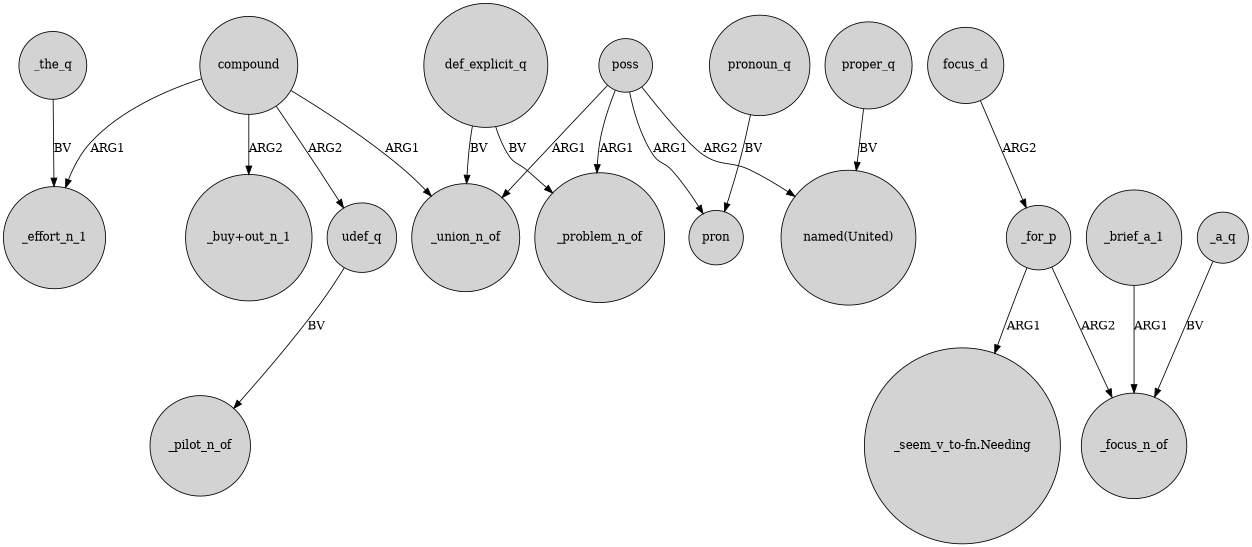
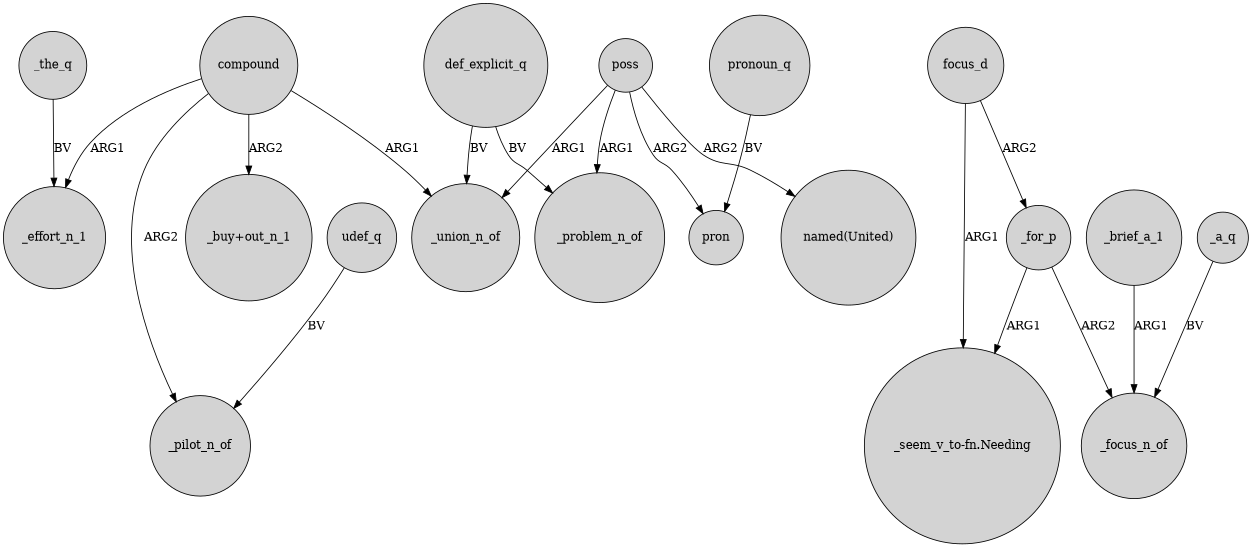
(869, 65) -> none
(670, 149) -> (670, 149)
(308, 153) -> (132, 234)
none -> (964, 221)
